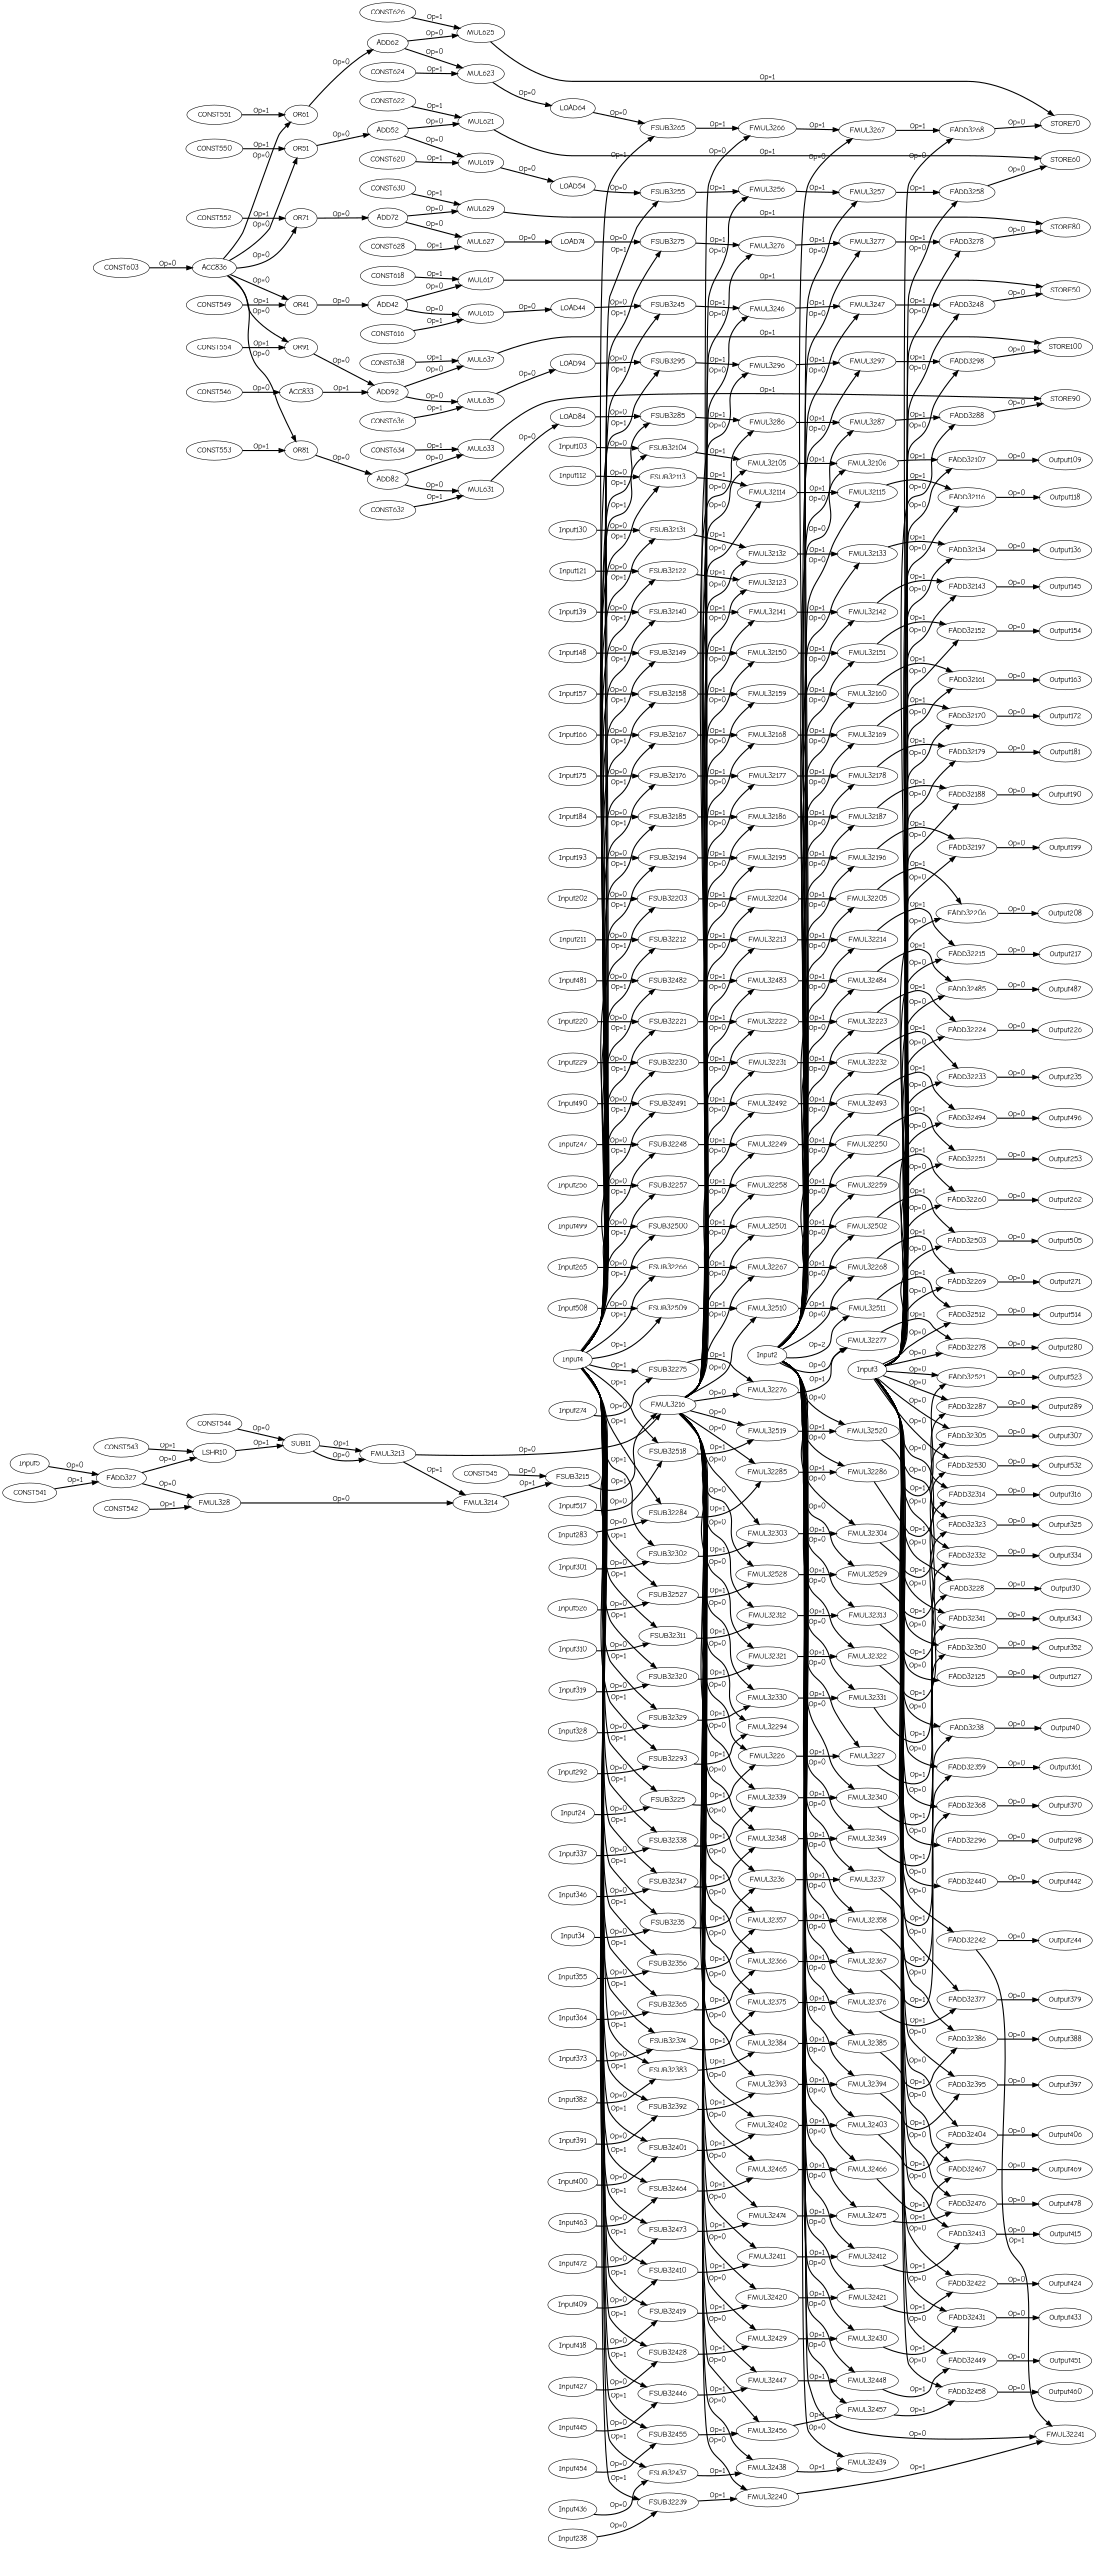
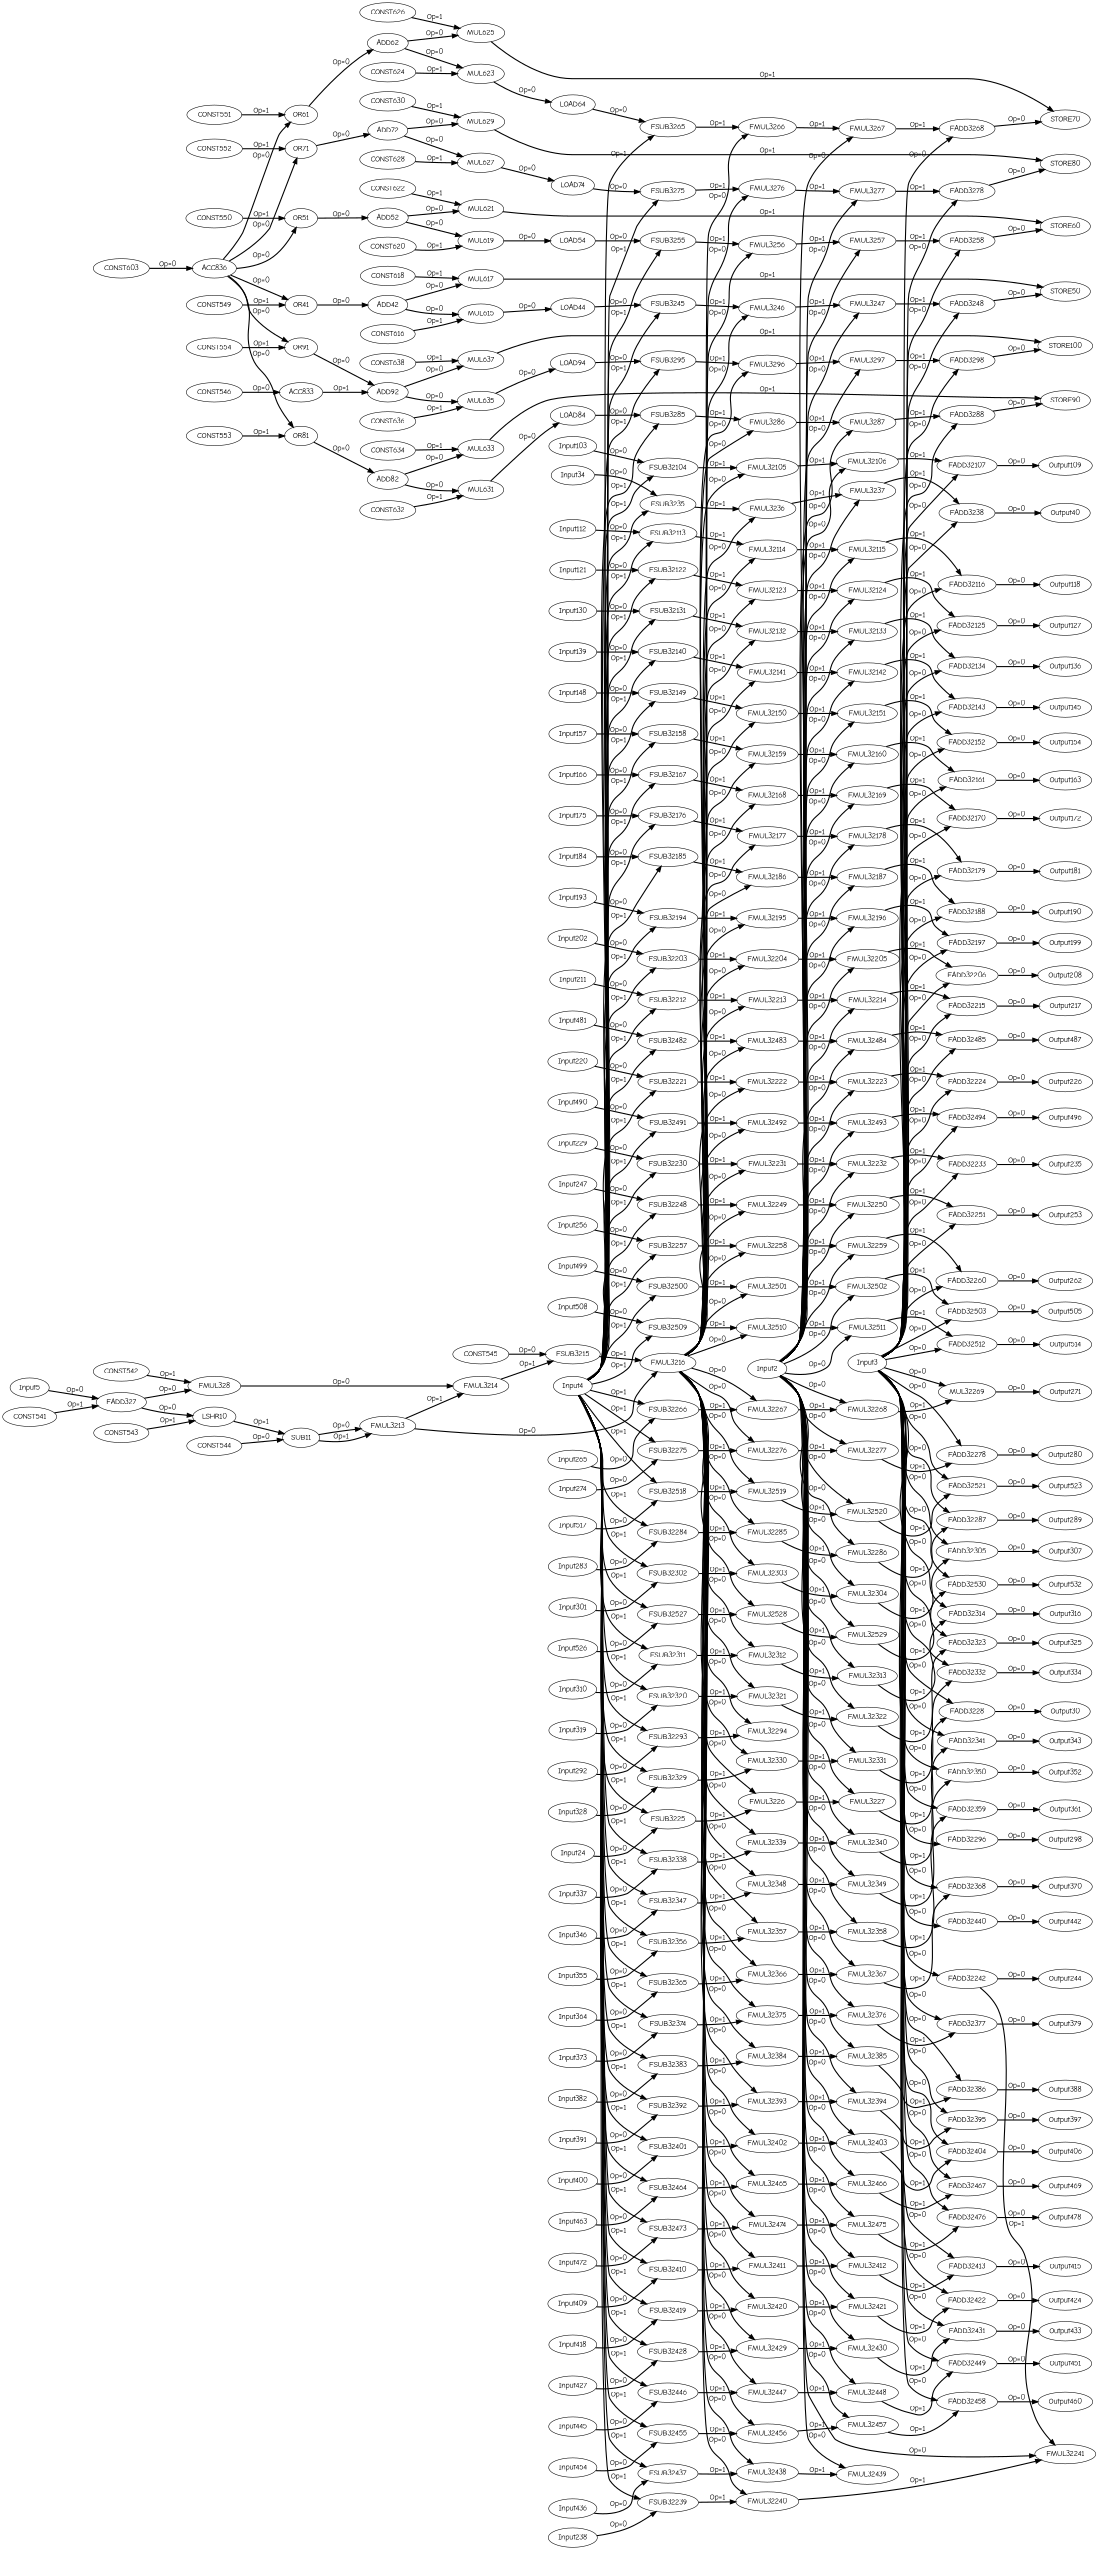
none -> (867, 591)
(967, 1282) -> (967, 1392)
(817, 1345) -> (817, 1364)
